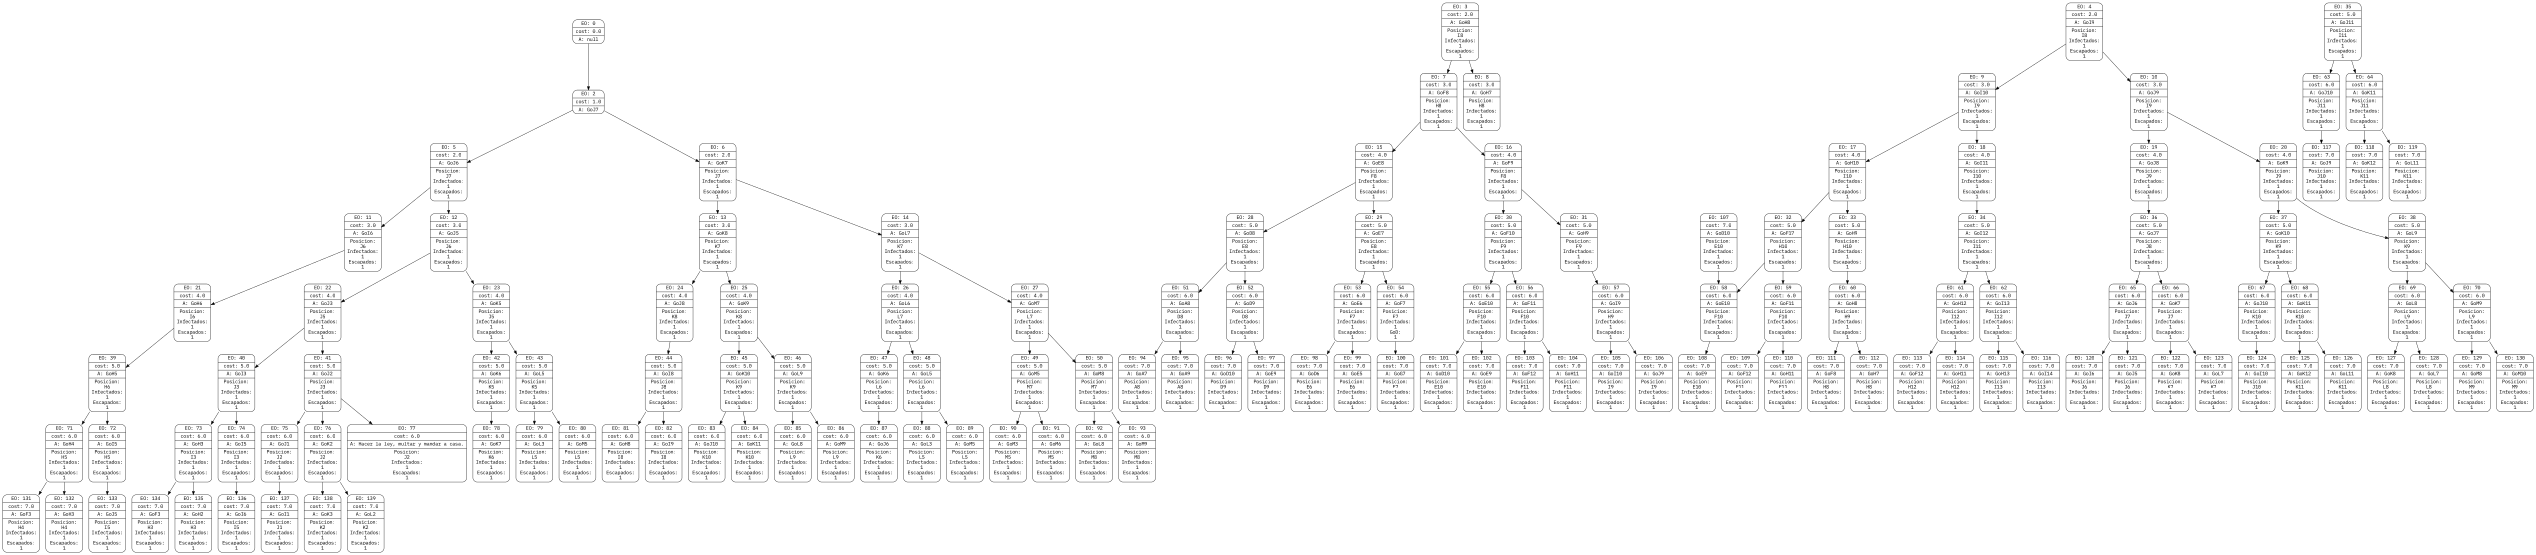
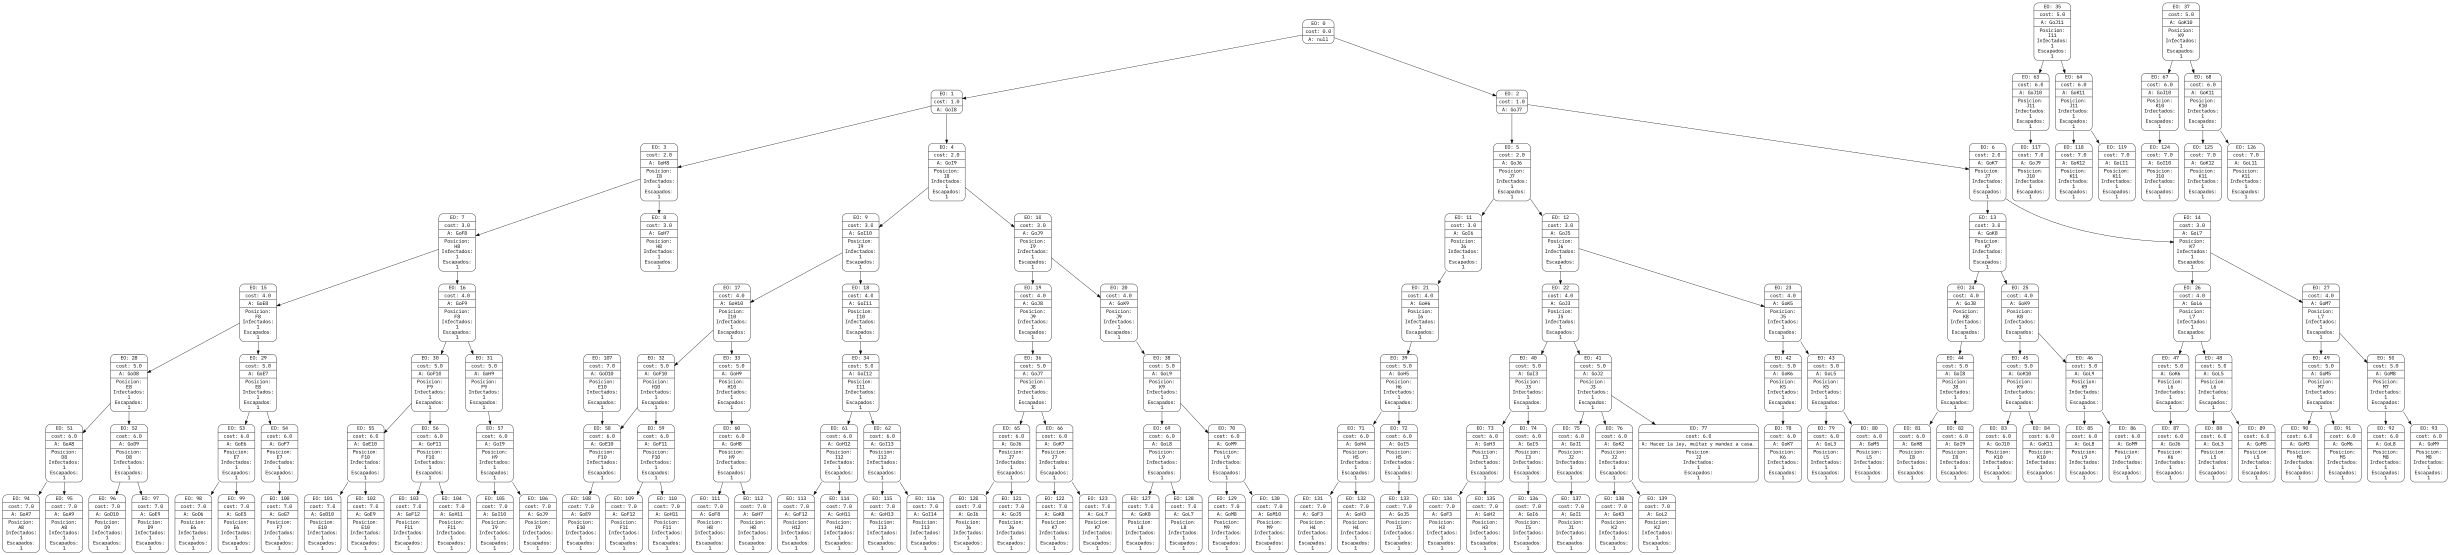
none -> (947, 102)
(2278, 206) -> none
(1783, 233) -> (656, 374)
(1396, 332) -> (280, 473)
